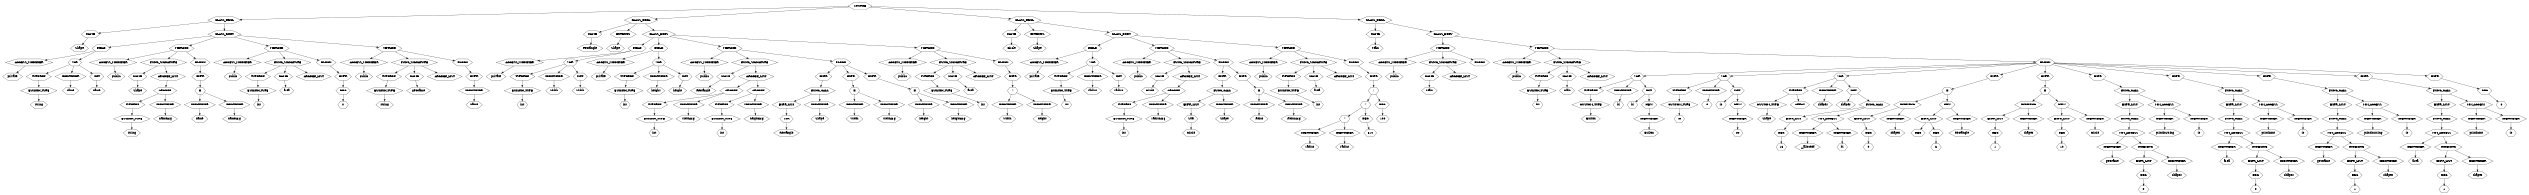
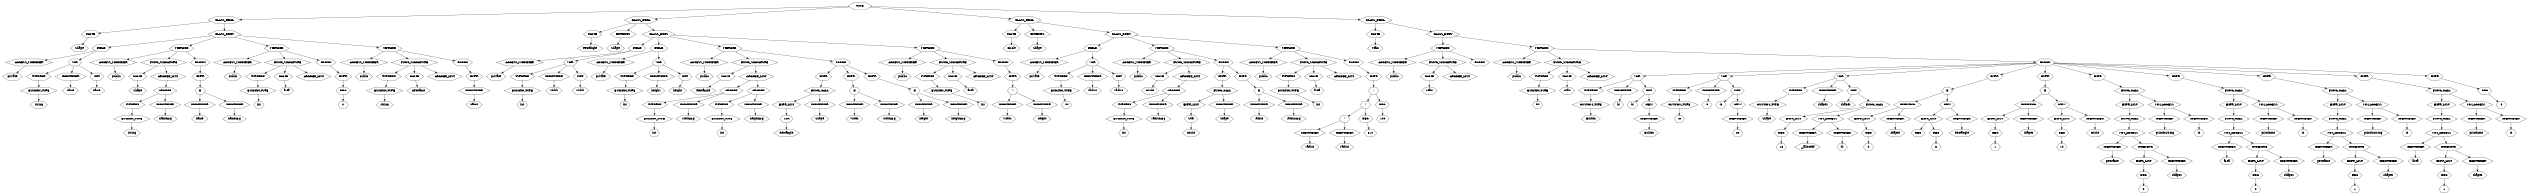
(860, 6) -> (860, 6)
(1800, 105) -> none
